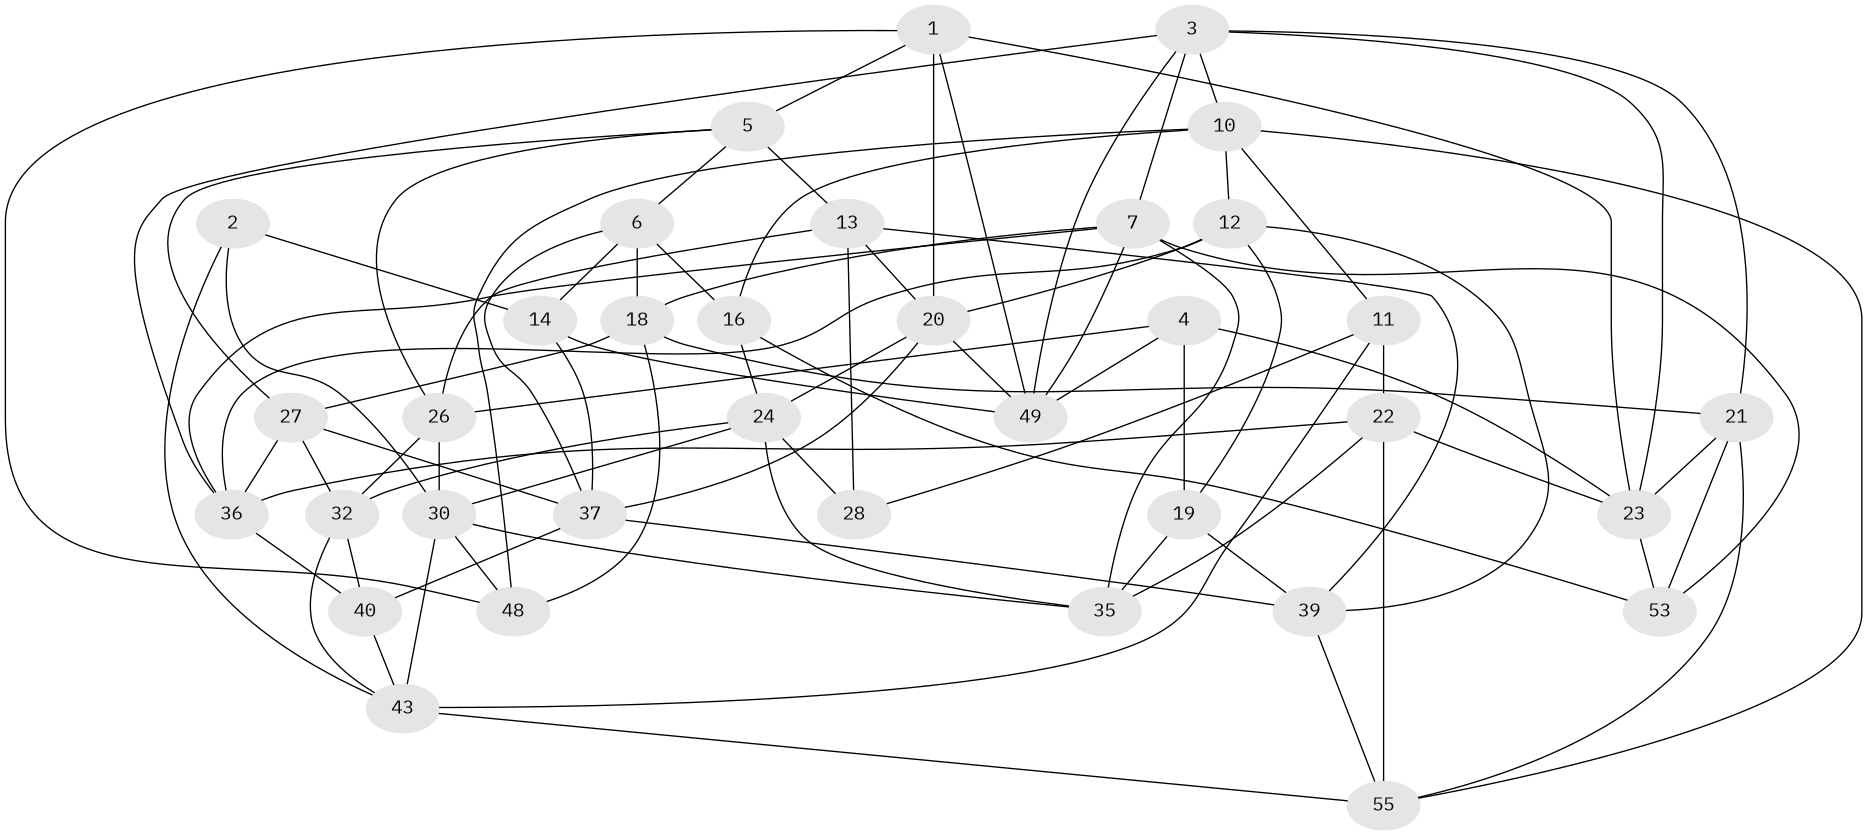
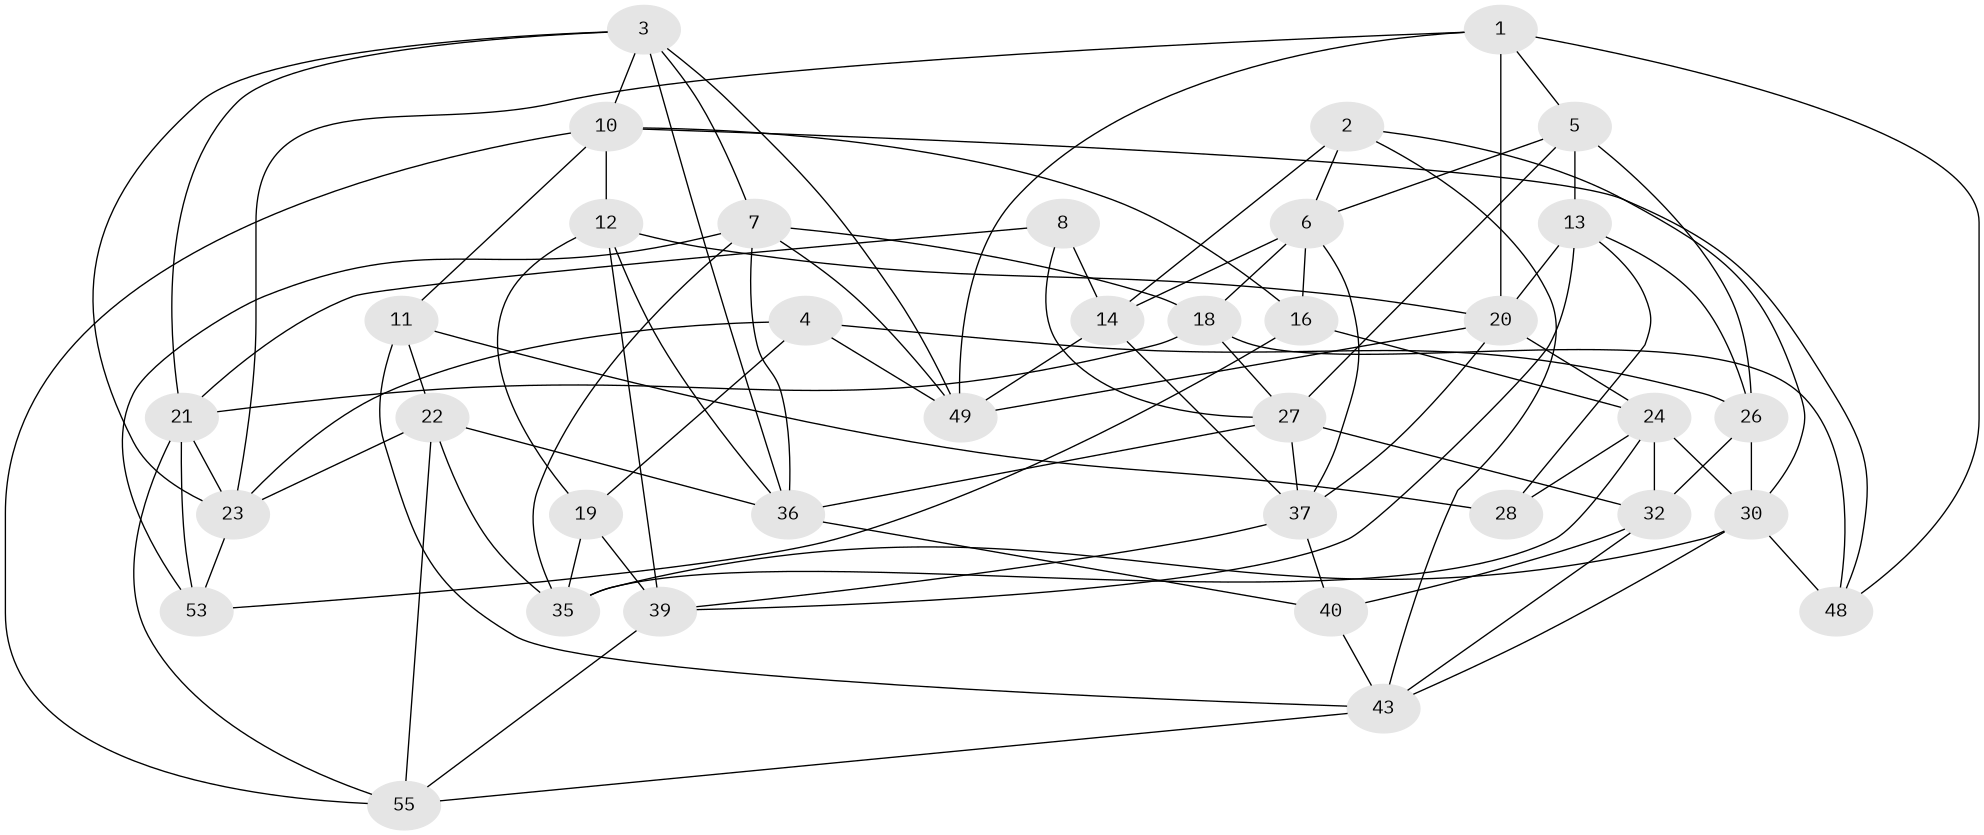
none -> (1327, 175)
none -> (1063, 224)
